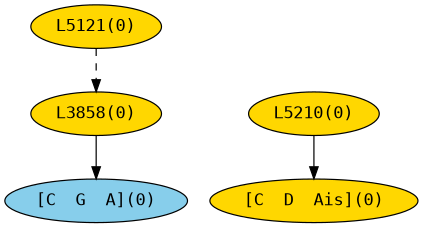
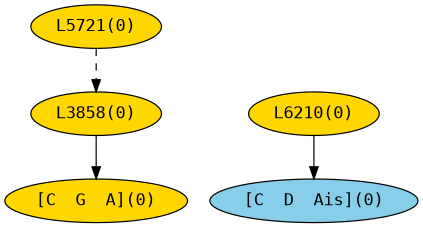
(96, 27) -> (96, 27)
(314, 114) -> (314, 114)
(96, 201) -> (96, 201)
(314, 201) -> (314, 201)
